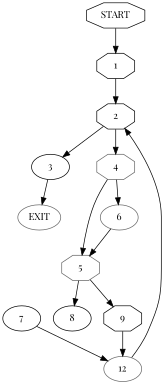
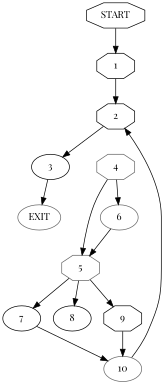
(116, 138) -> none
none -> (54, 291)
(123, 369) -> (123, 369)
